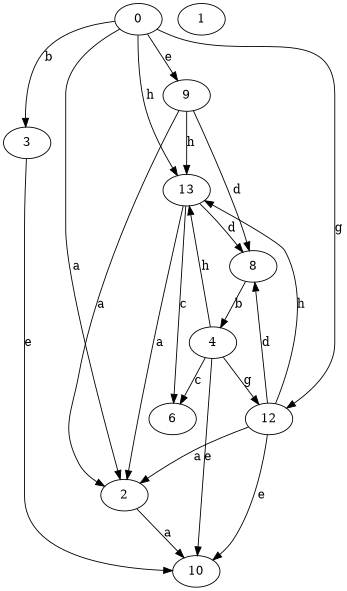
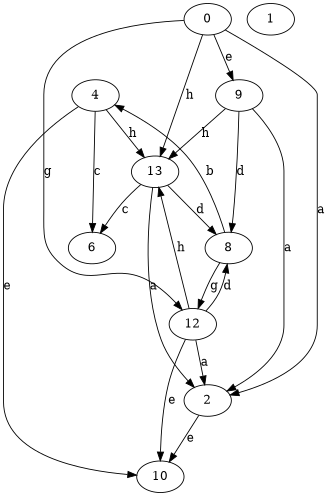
(27, 143) -> none
(238, 377) -> (210, 281)
(168, 533) -> (191, 439)
